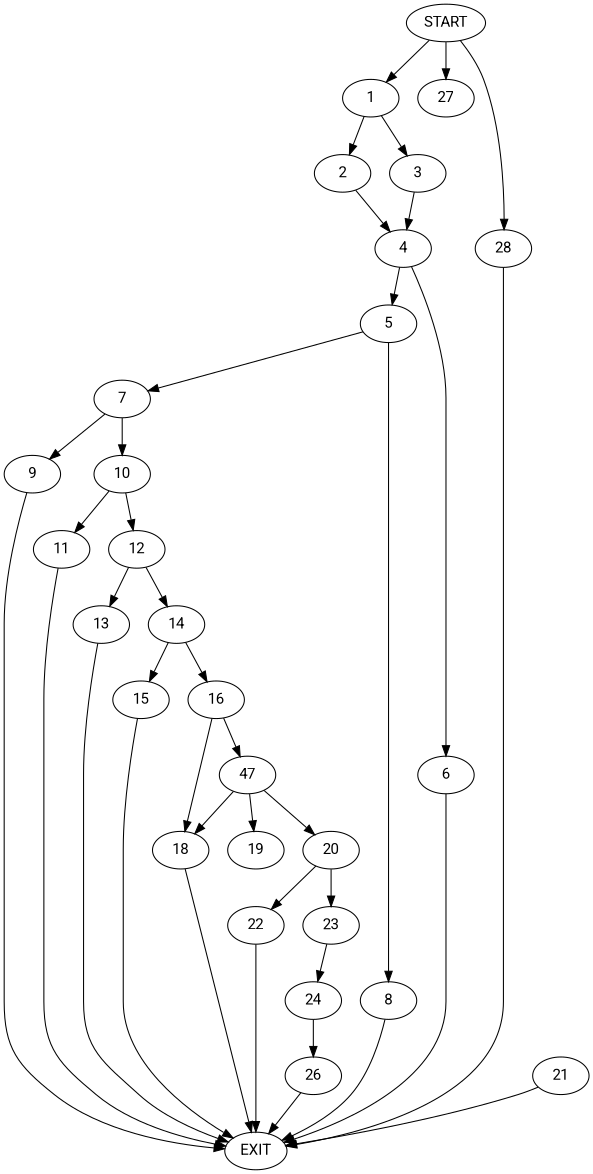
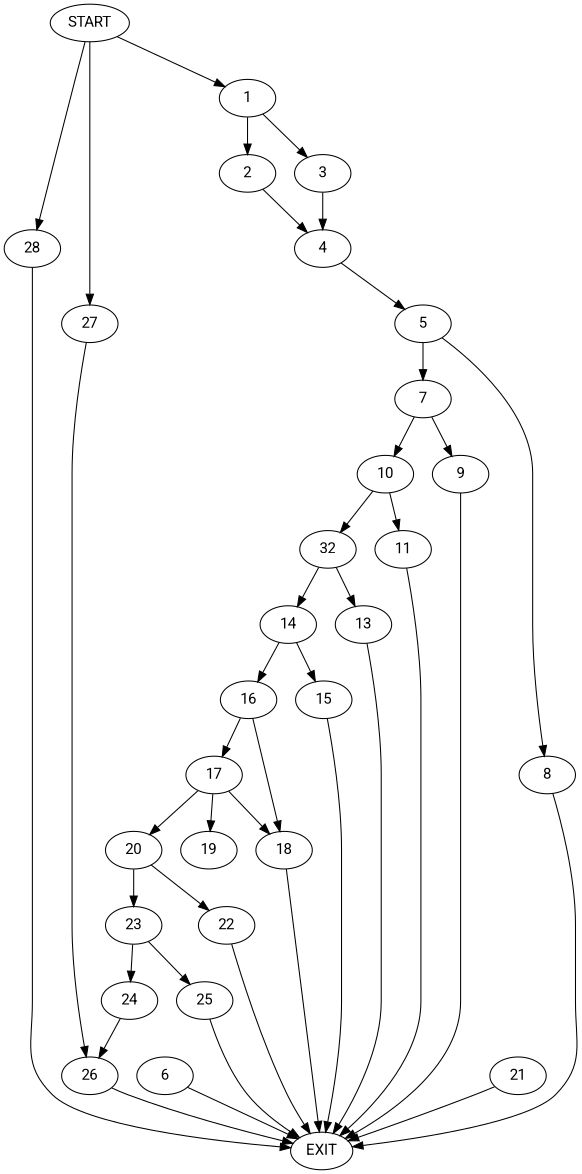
(446, 504) -> none
(137, 549) -> (328, 549)
none -> (72, 694)
(248, 775) -> (214, 775)
none -> (205, 1001)
